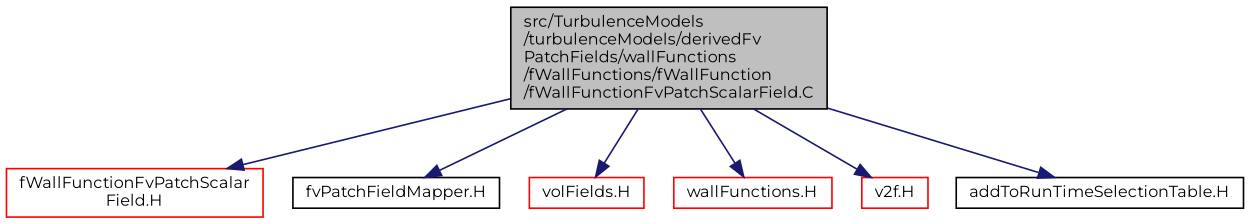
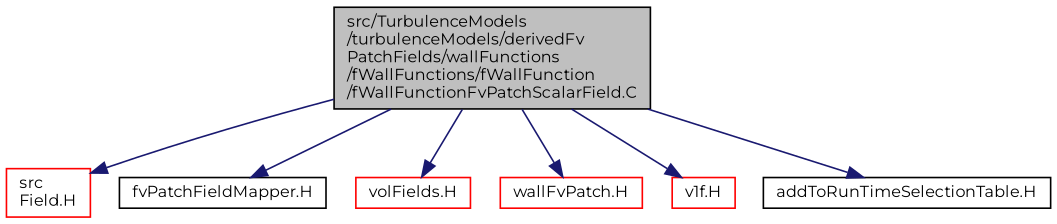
(135, 193) -> (48, 193)
(753, 193) -> (571, 193)
(895, 193) -> (704, 193)
